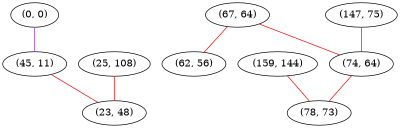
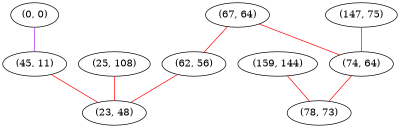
none -> (154, 88)
